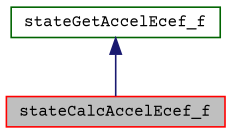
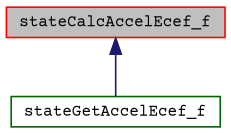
(116, 75) -> (116, 75)
